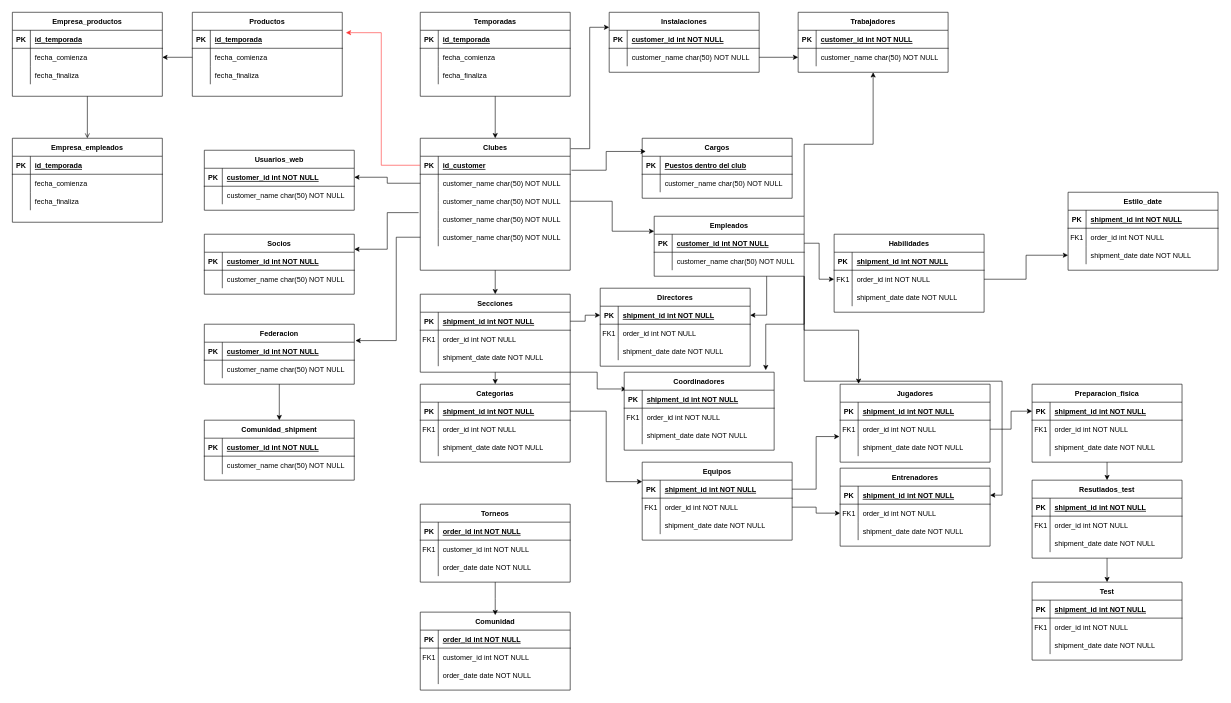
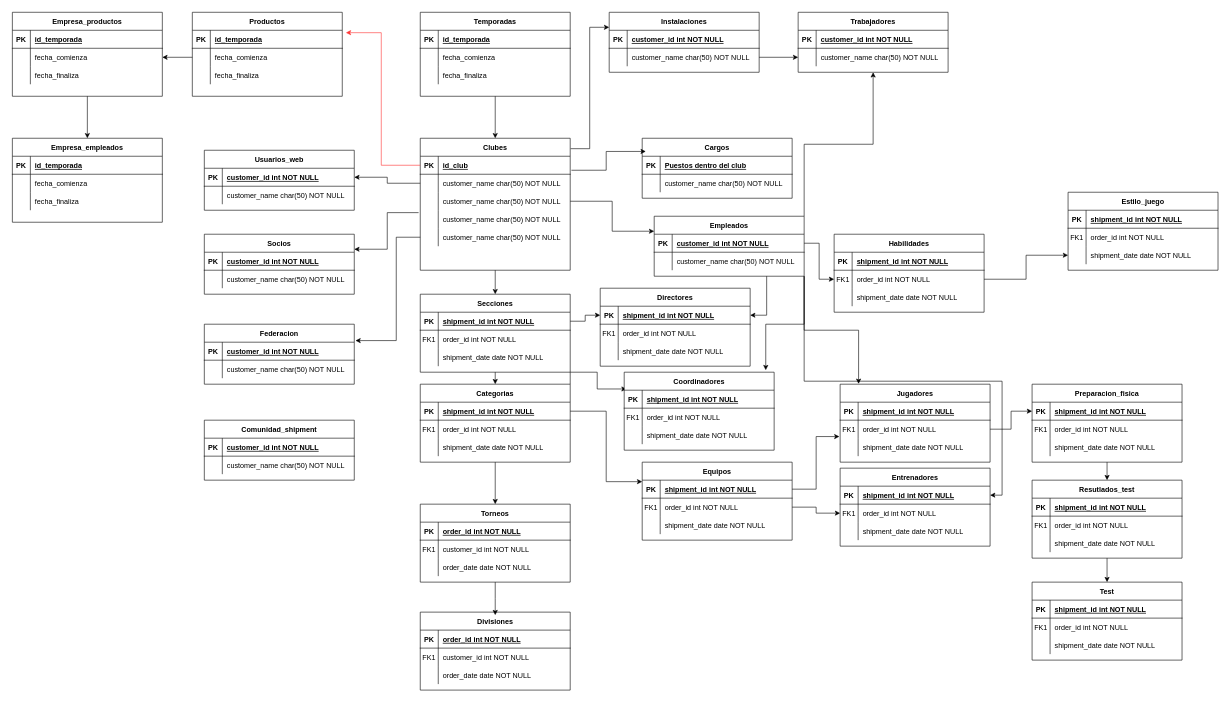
(87, 134) -> (87, 132)
(464, 166) -> (455, 166)
(1143, 202) -> (1143, 202)
(279, 414) -> none
none -> (495, 498)
(495, 622) -> (495, 622)
